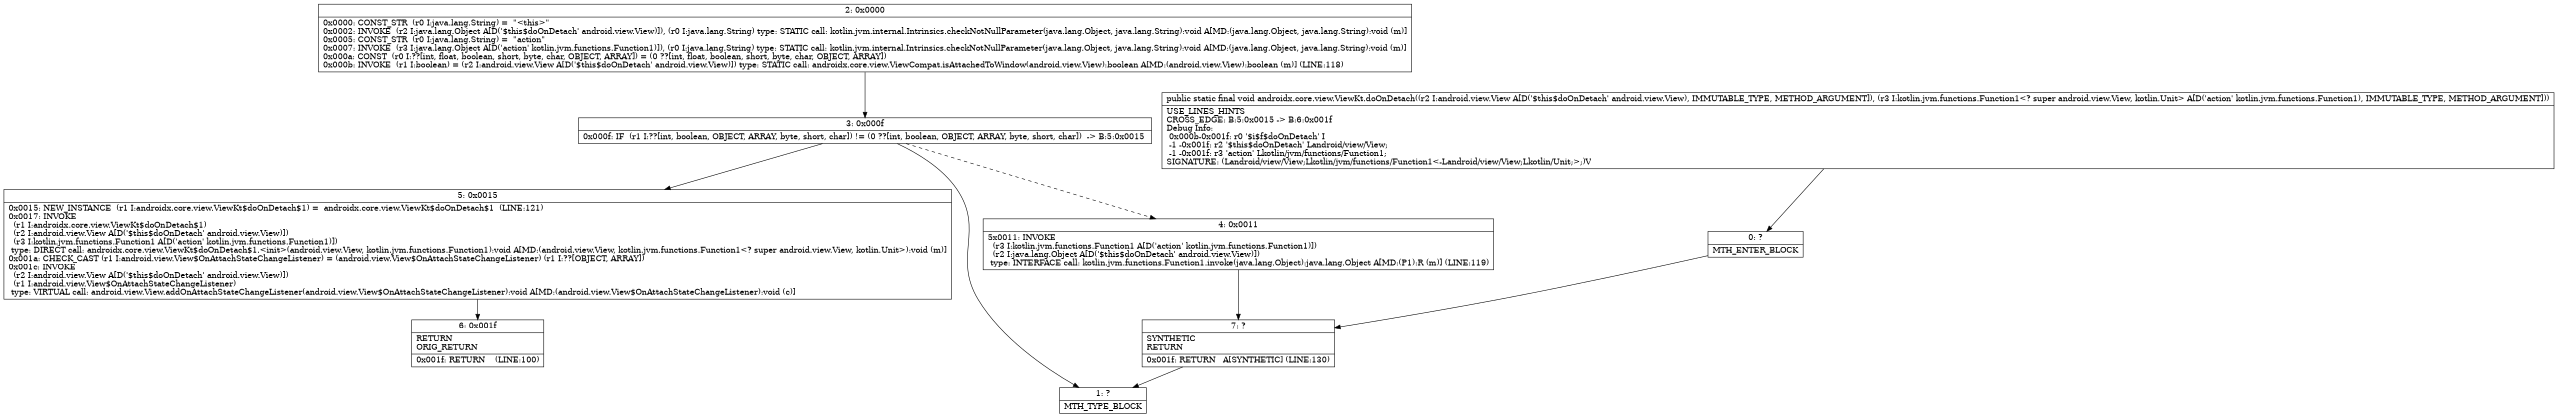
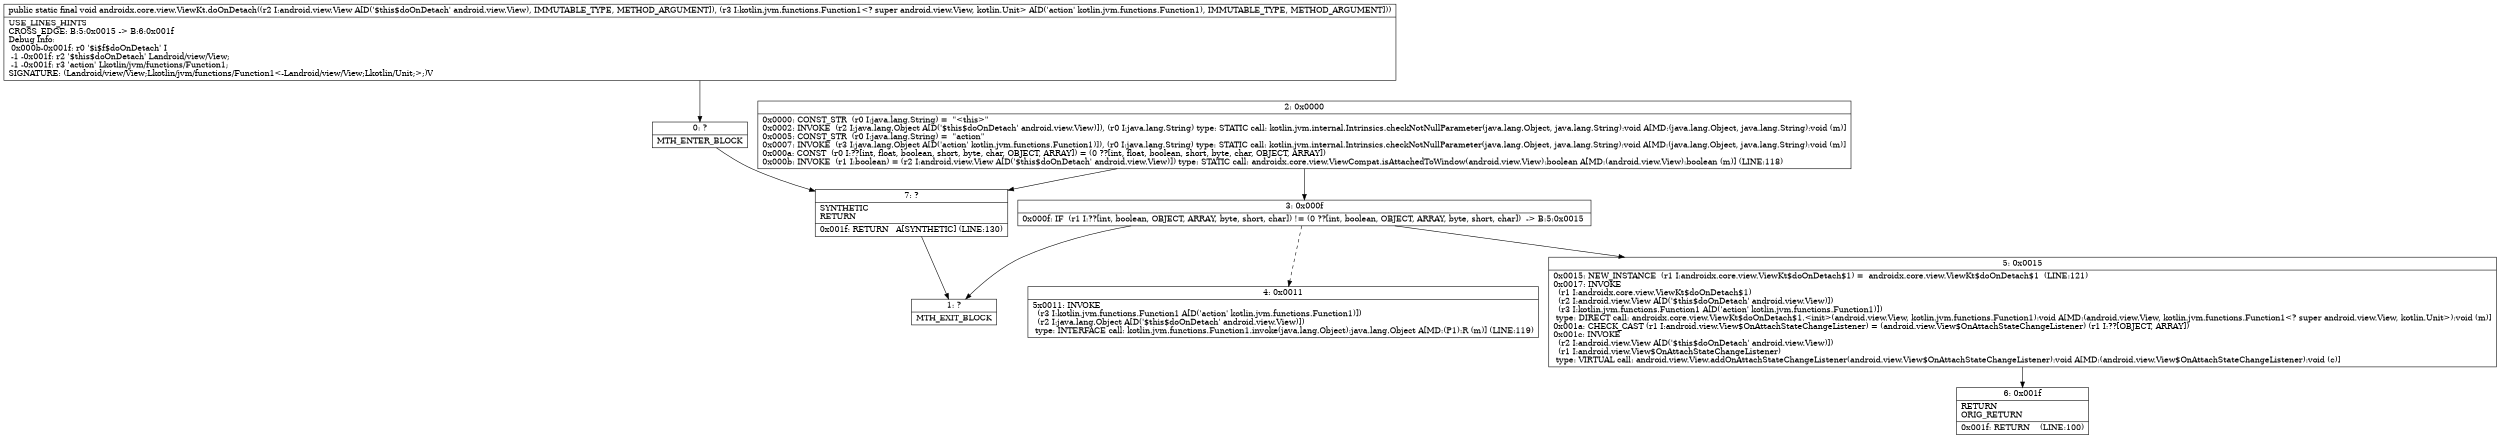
(1238, 292) -> (1065, 179)
(1103, 407) -> (954, 318)
